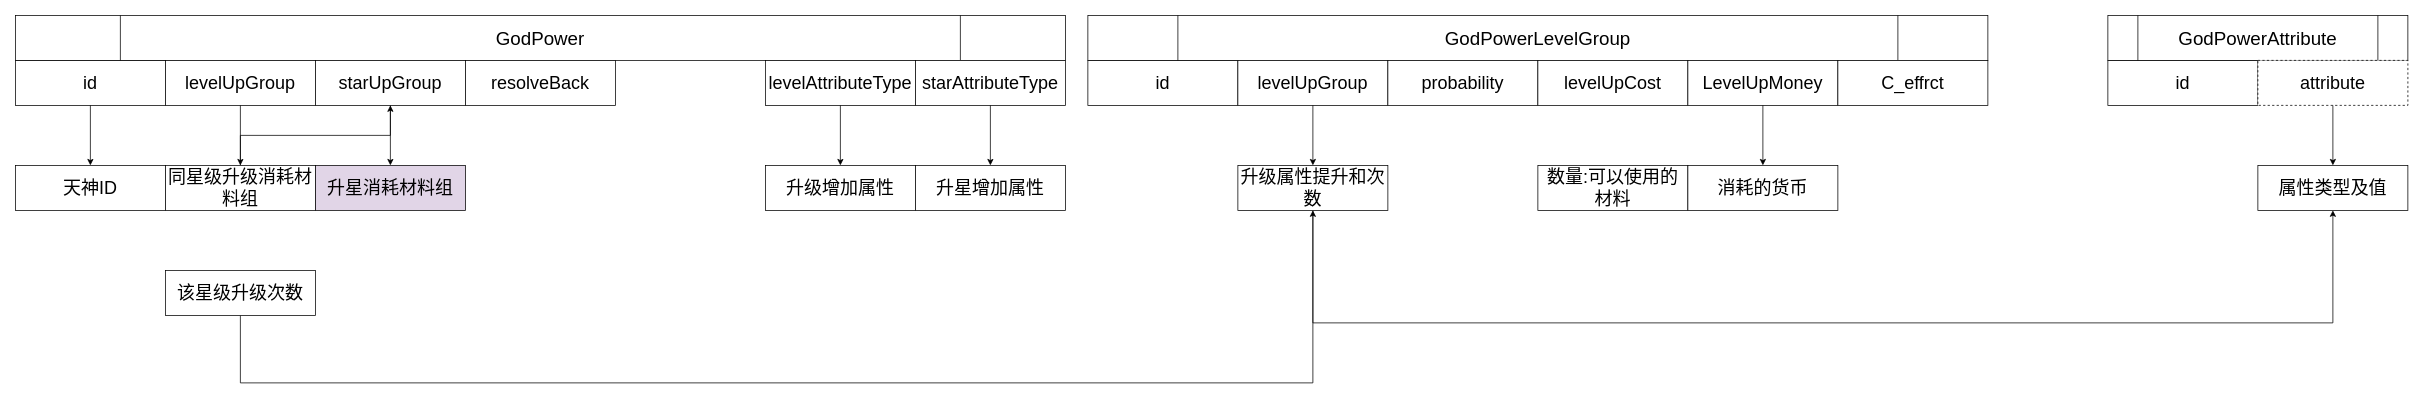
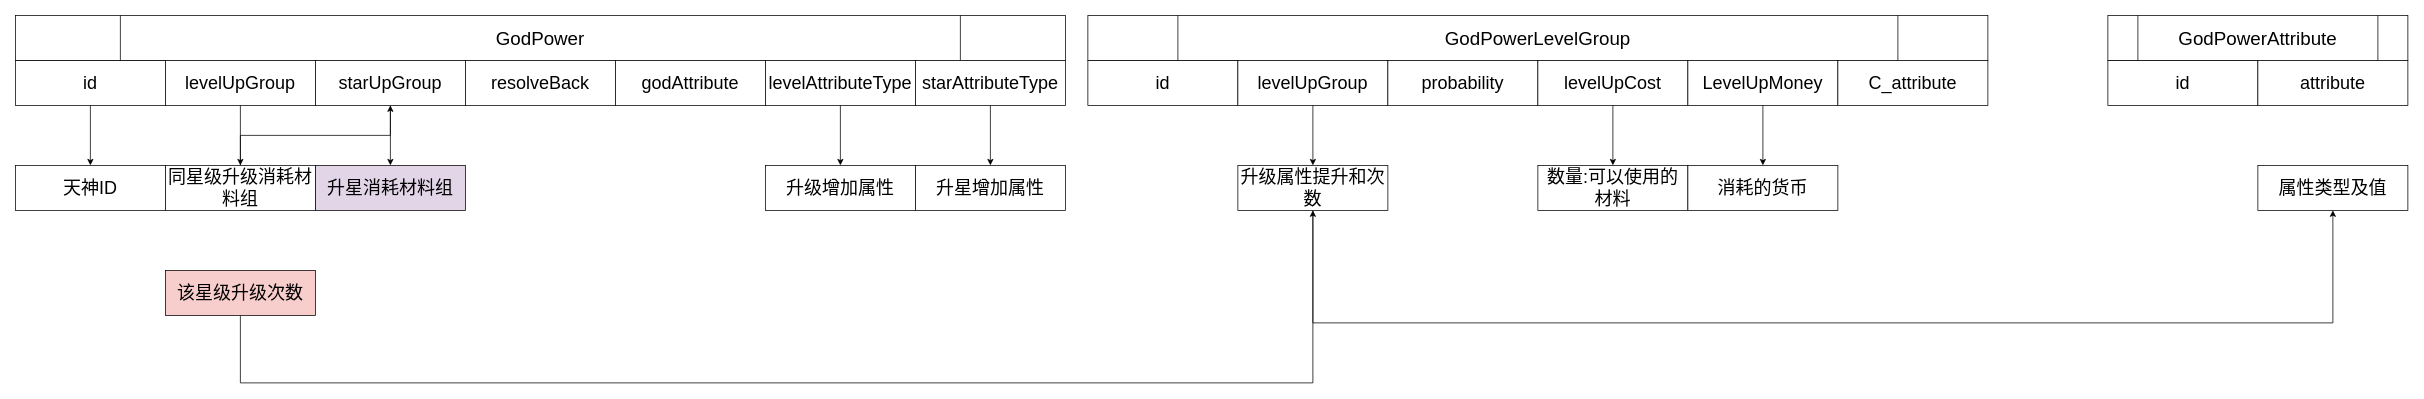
none -> (690, 83)
(1913, 83) -> (1913, 83)
(2333, 83) -> (2333, 83)
none -> (1613, 159)
(2333, 159) -> none
(240, 293) -> (240, 293)
